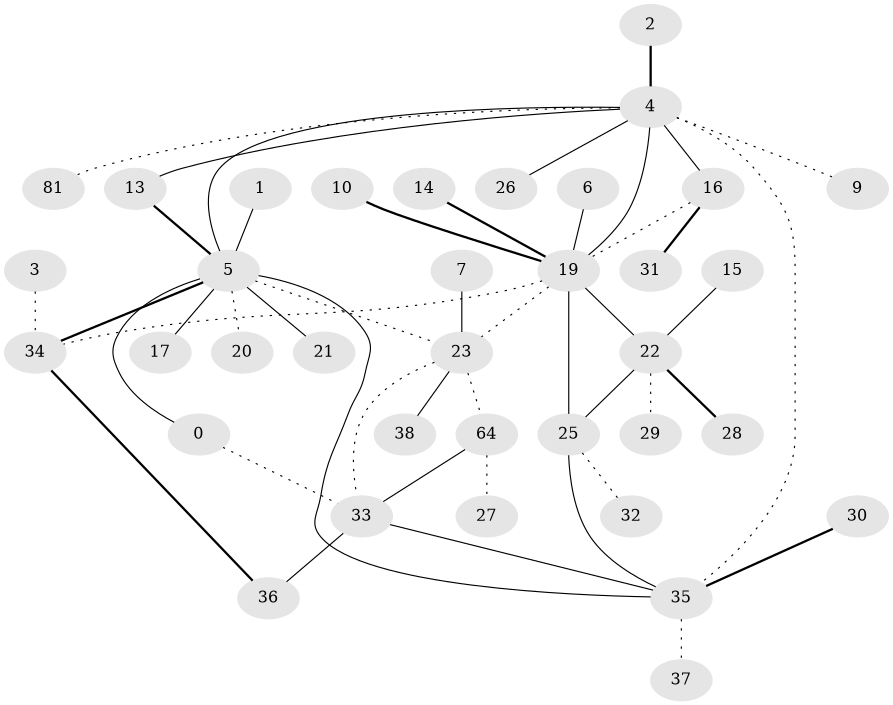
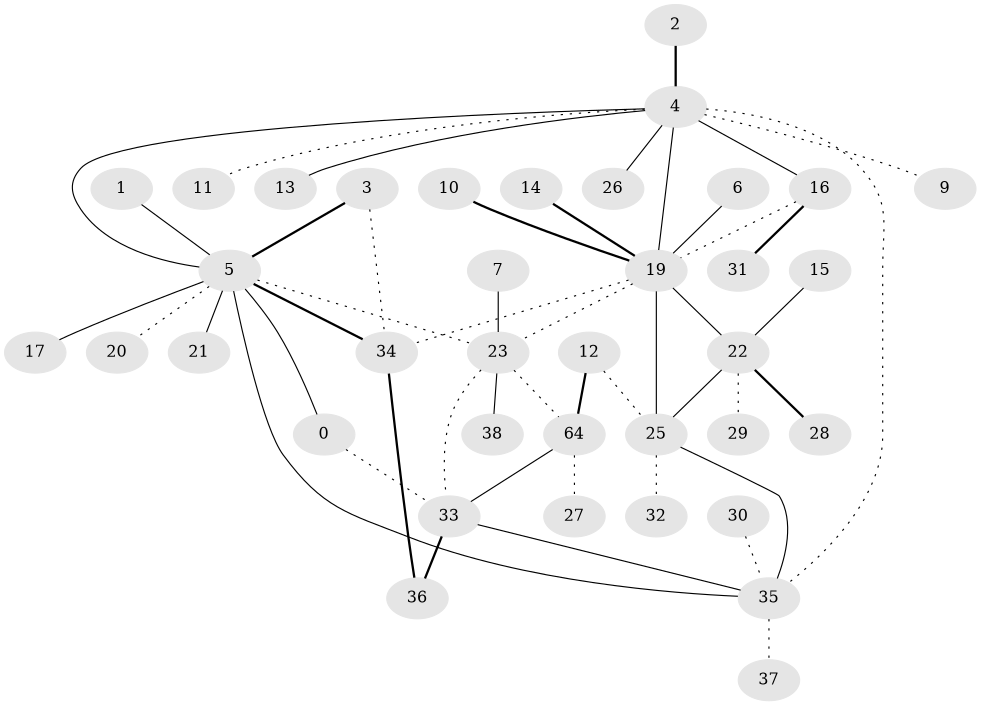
(53, 189) -> (204, 189)
(182, 230) -> (299, 230)
none -> (589, 353)
(769, 557) -> (754, 557)
(315, 558) -> (433, 557)
